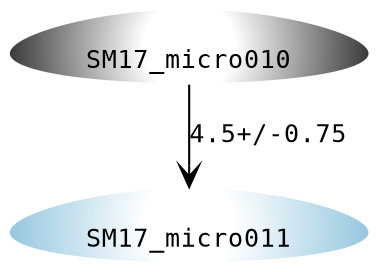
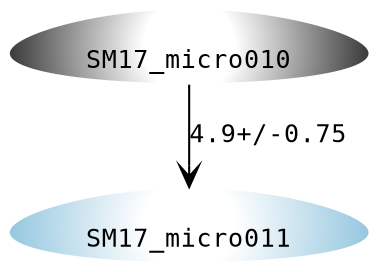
(269, 136) -> (269, 136)
